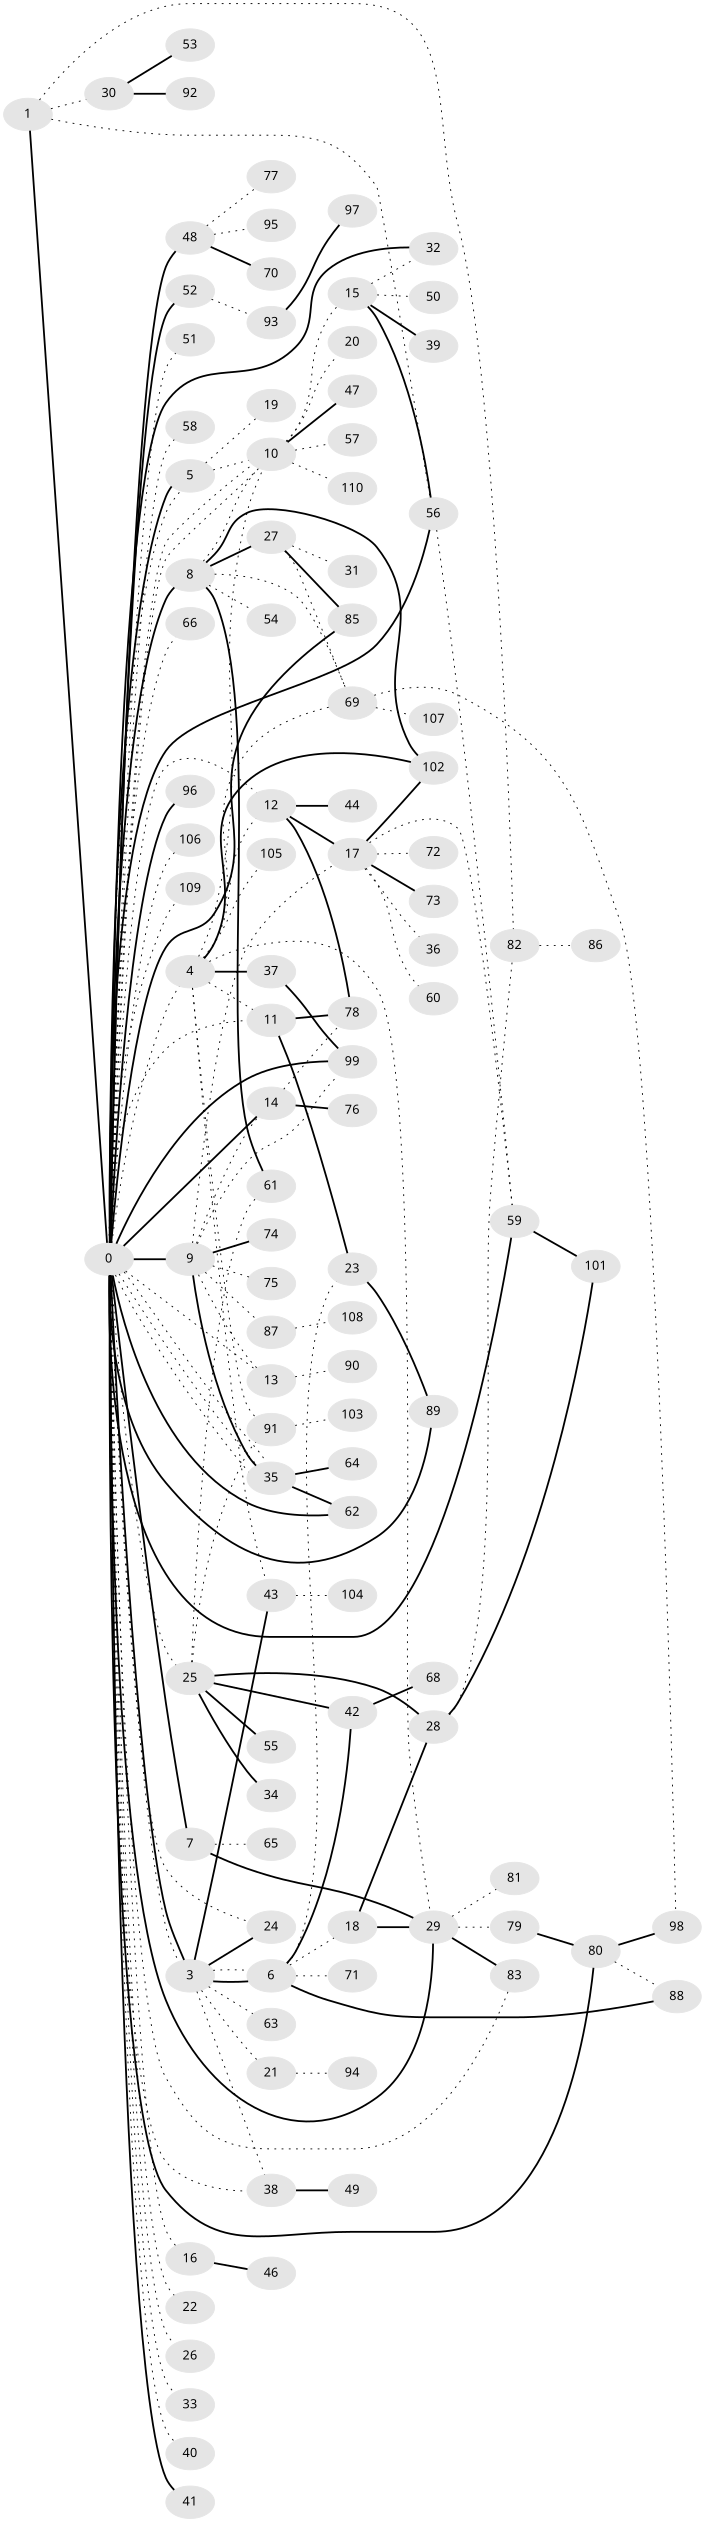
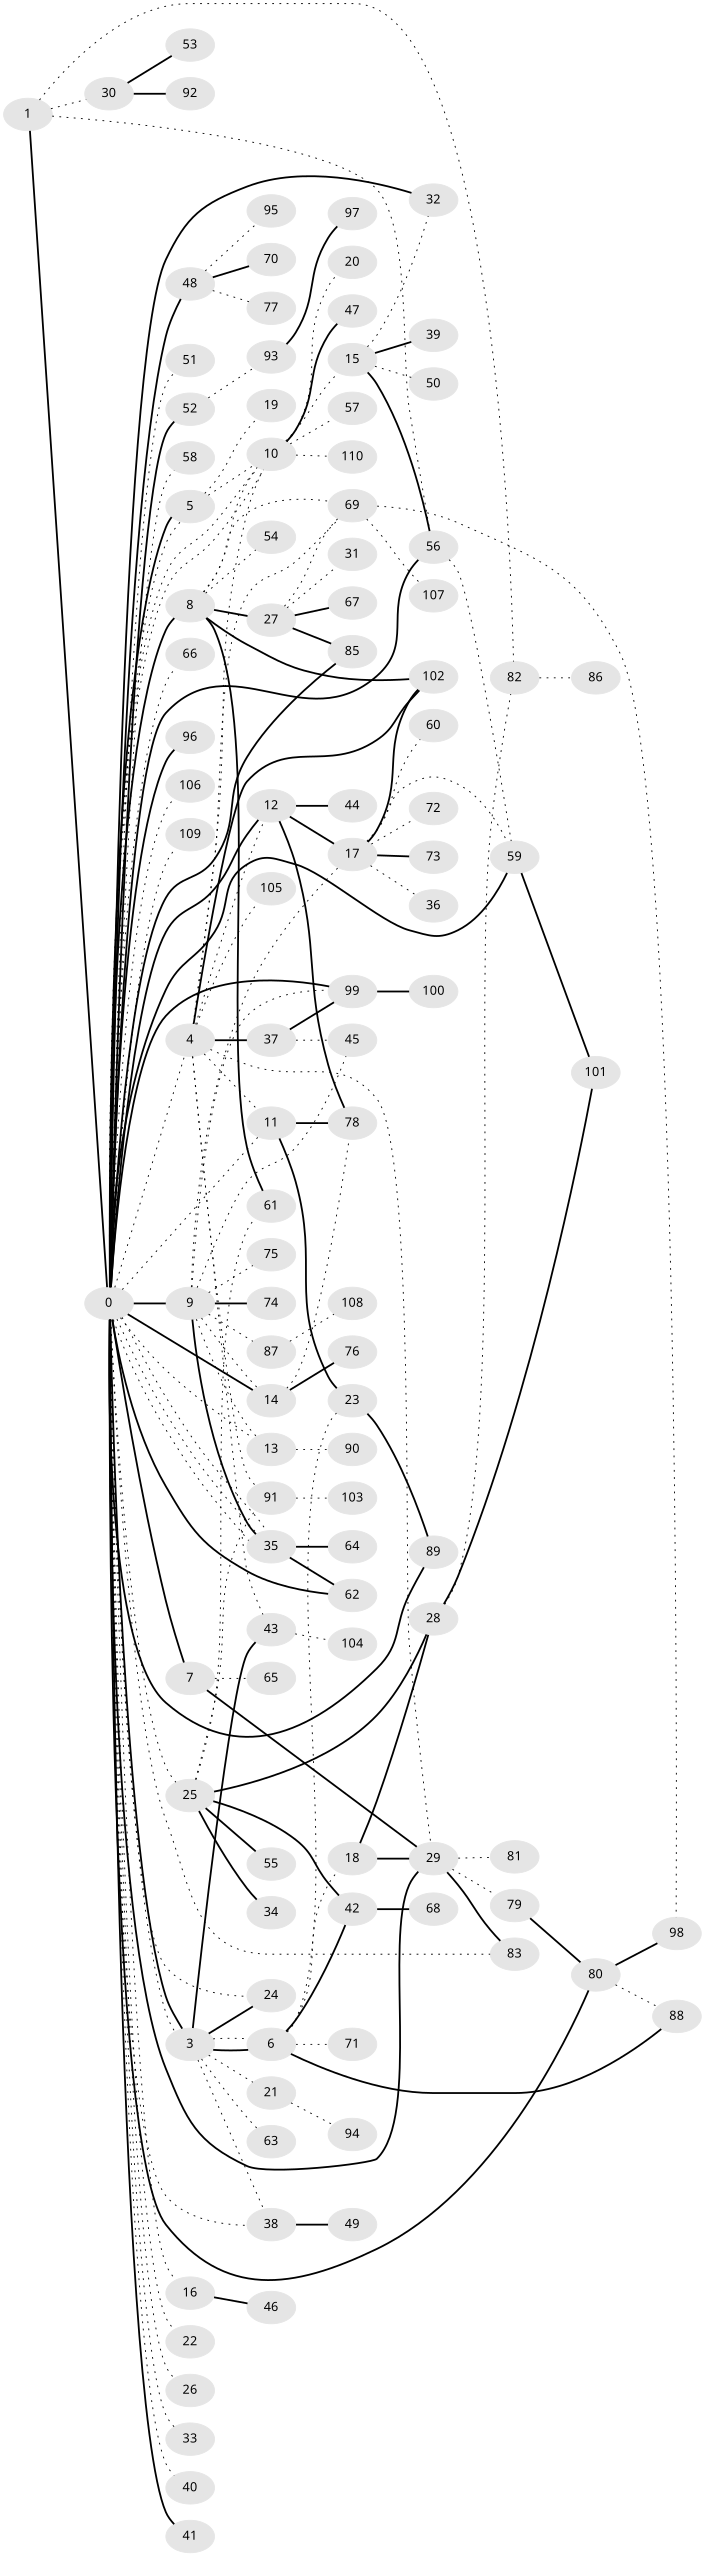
none -> (352, 603)
(132, 923) -> (138, 1035)
none -> (434, 992)
none -> (352, 1040)
